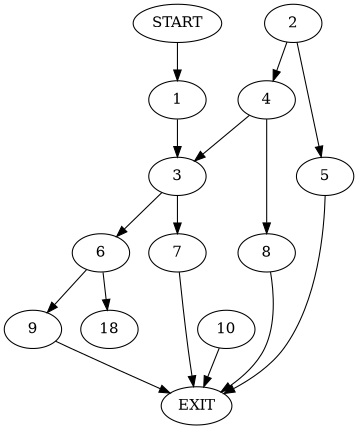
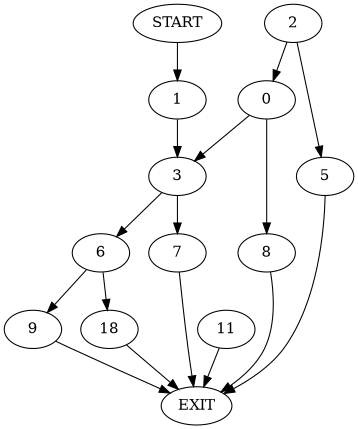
(267, 100) -> (267, 100)
(226, 329) -> (226, 329)
none -> (148, 364)
